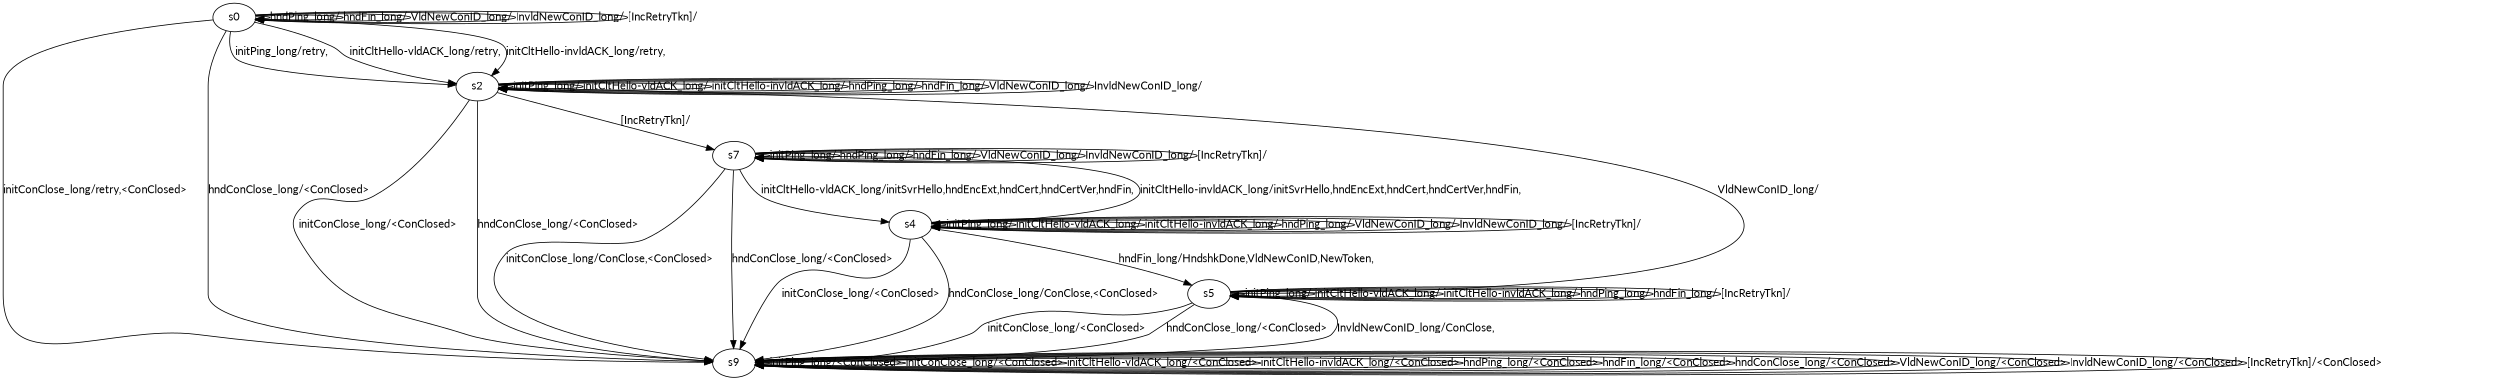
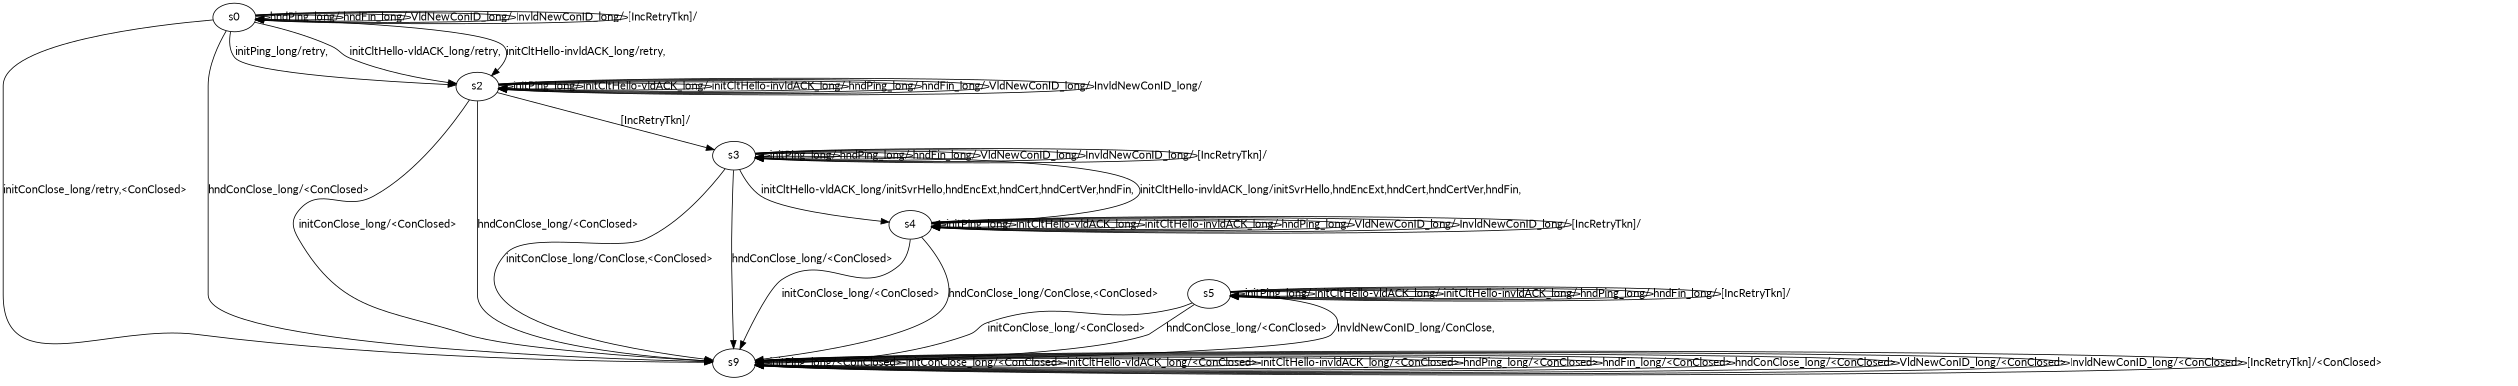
(1399, 134) -> none
(734, 156) -> (734, 156)
(1059, 251) -> none
